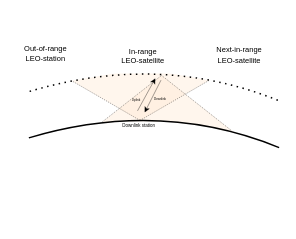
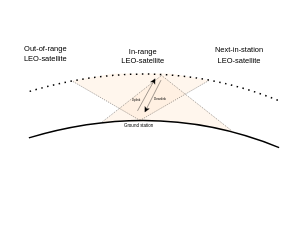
(46, 54) -> (46, 54)
(240, 55) -> (240, 55)
(139, 126) -> (139, 126)
